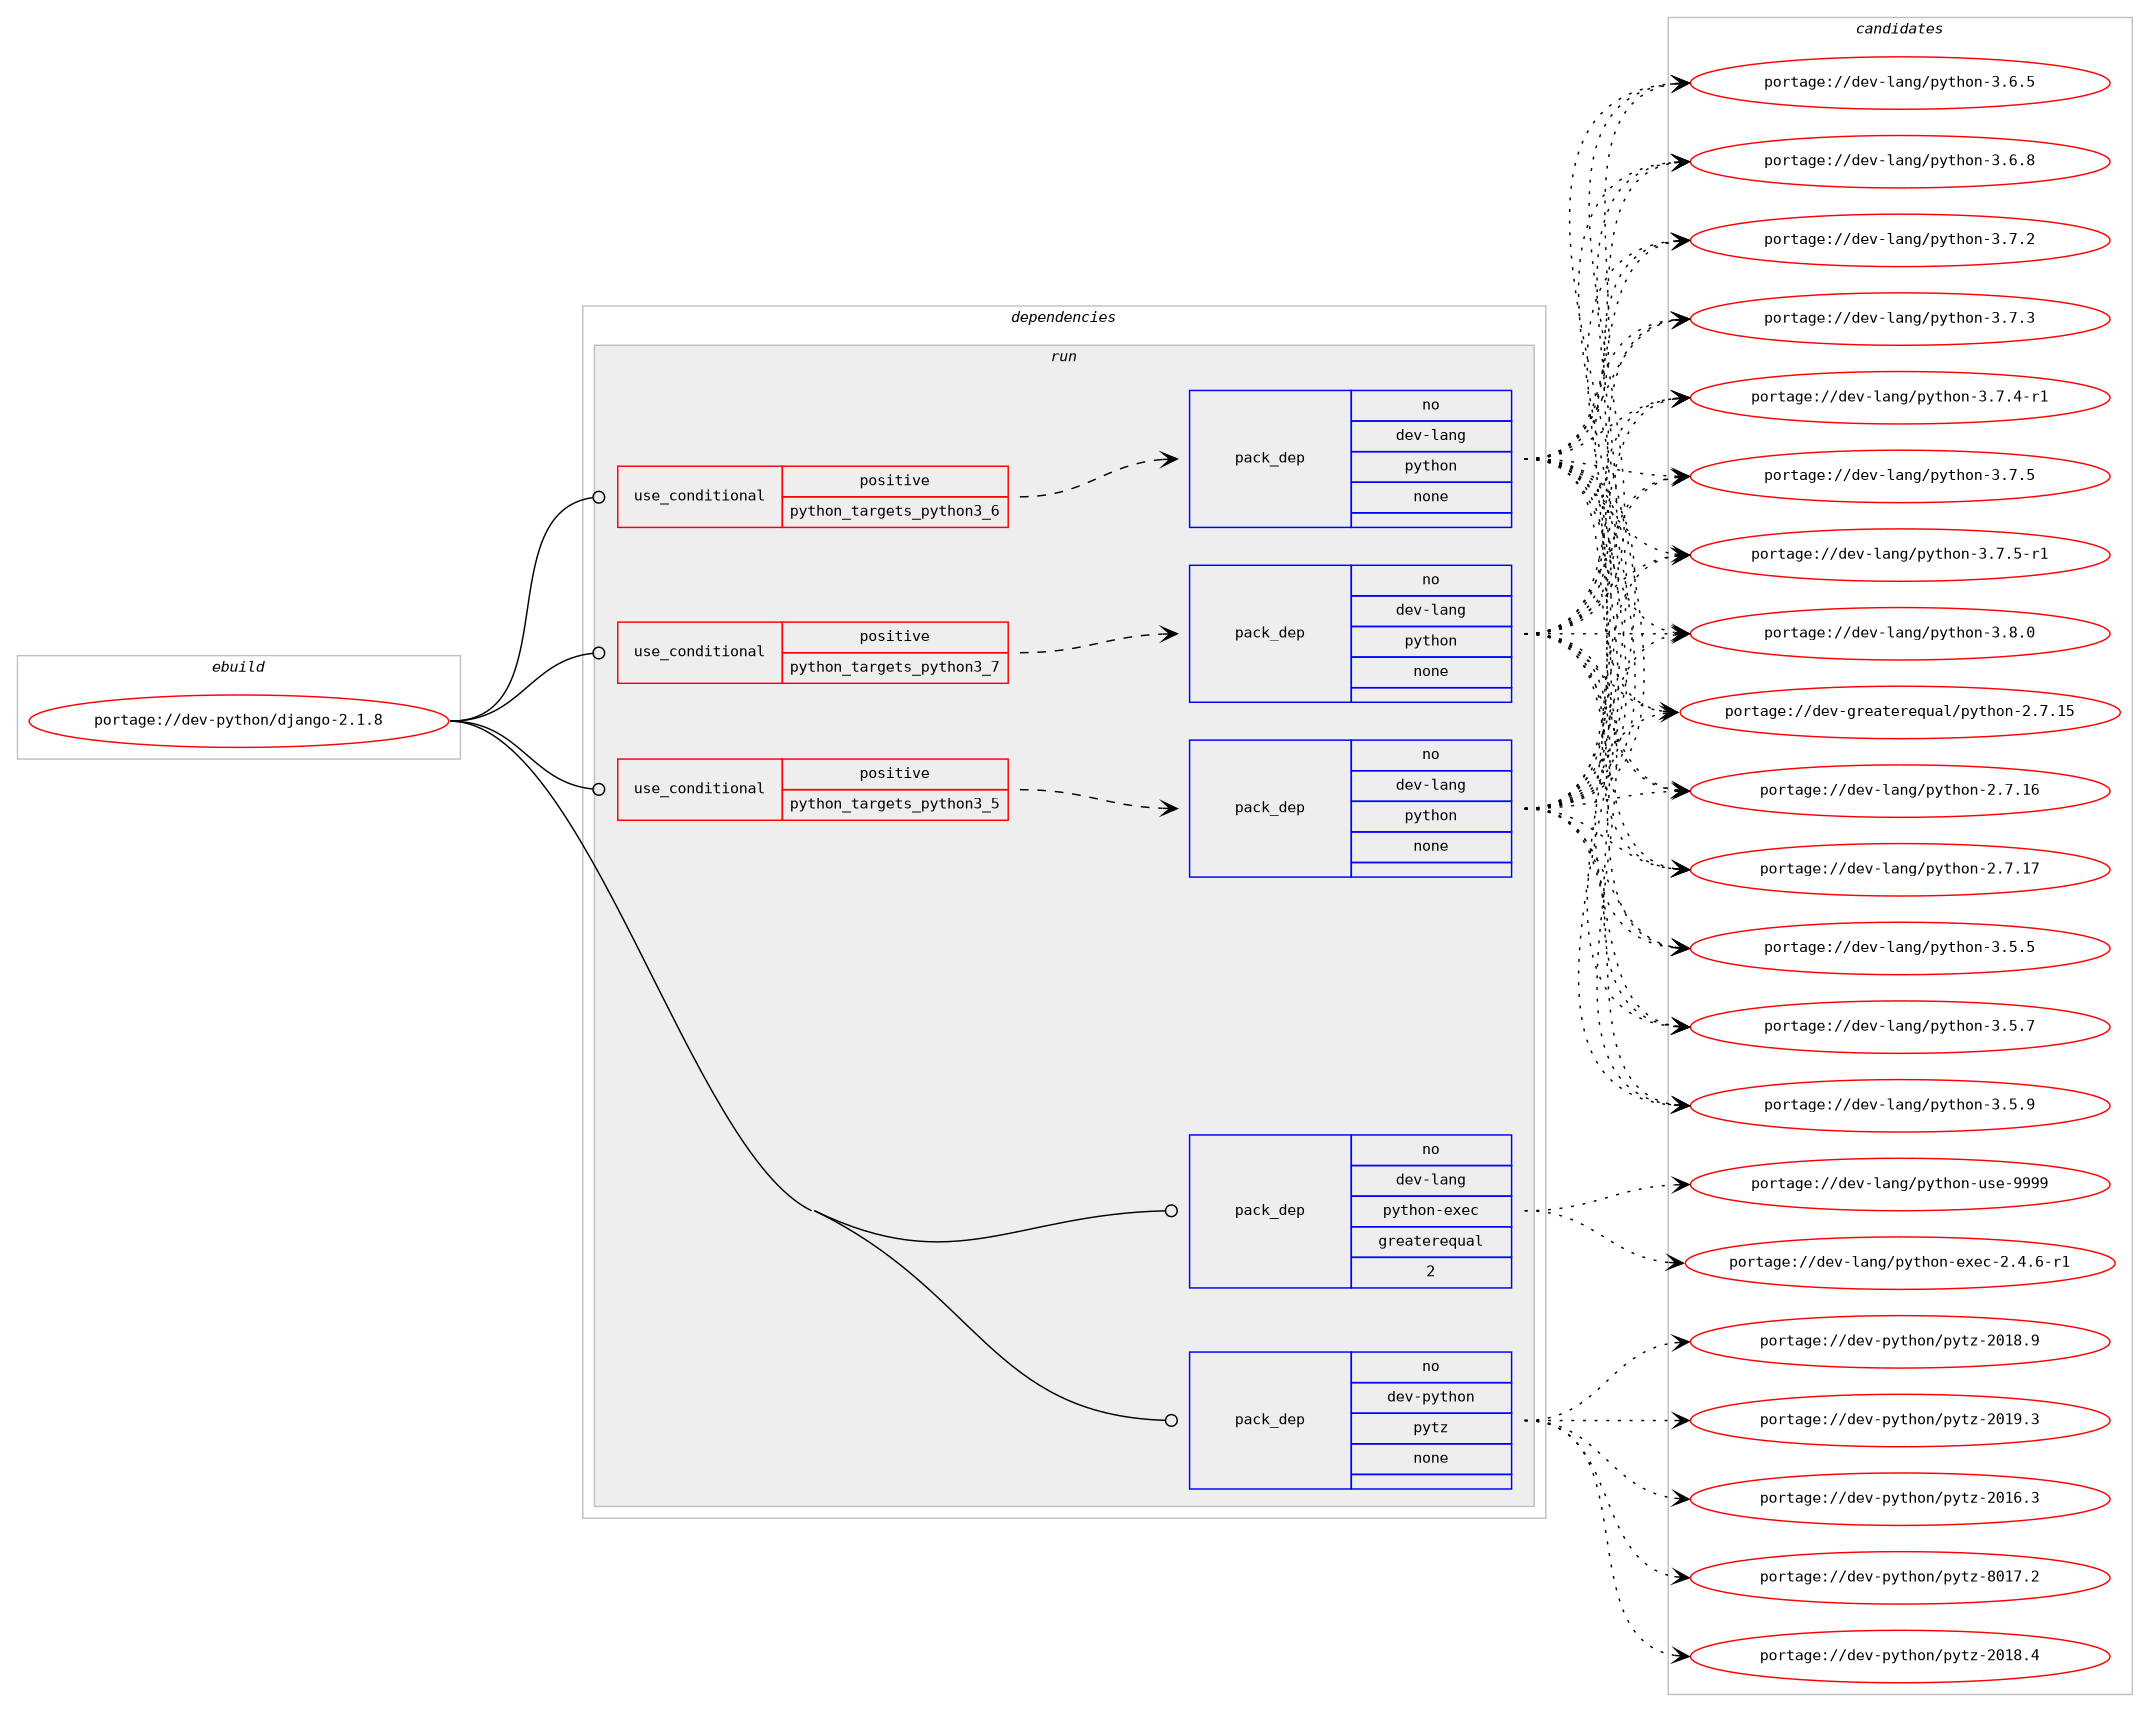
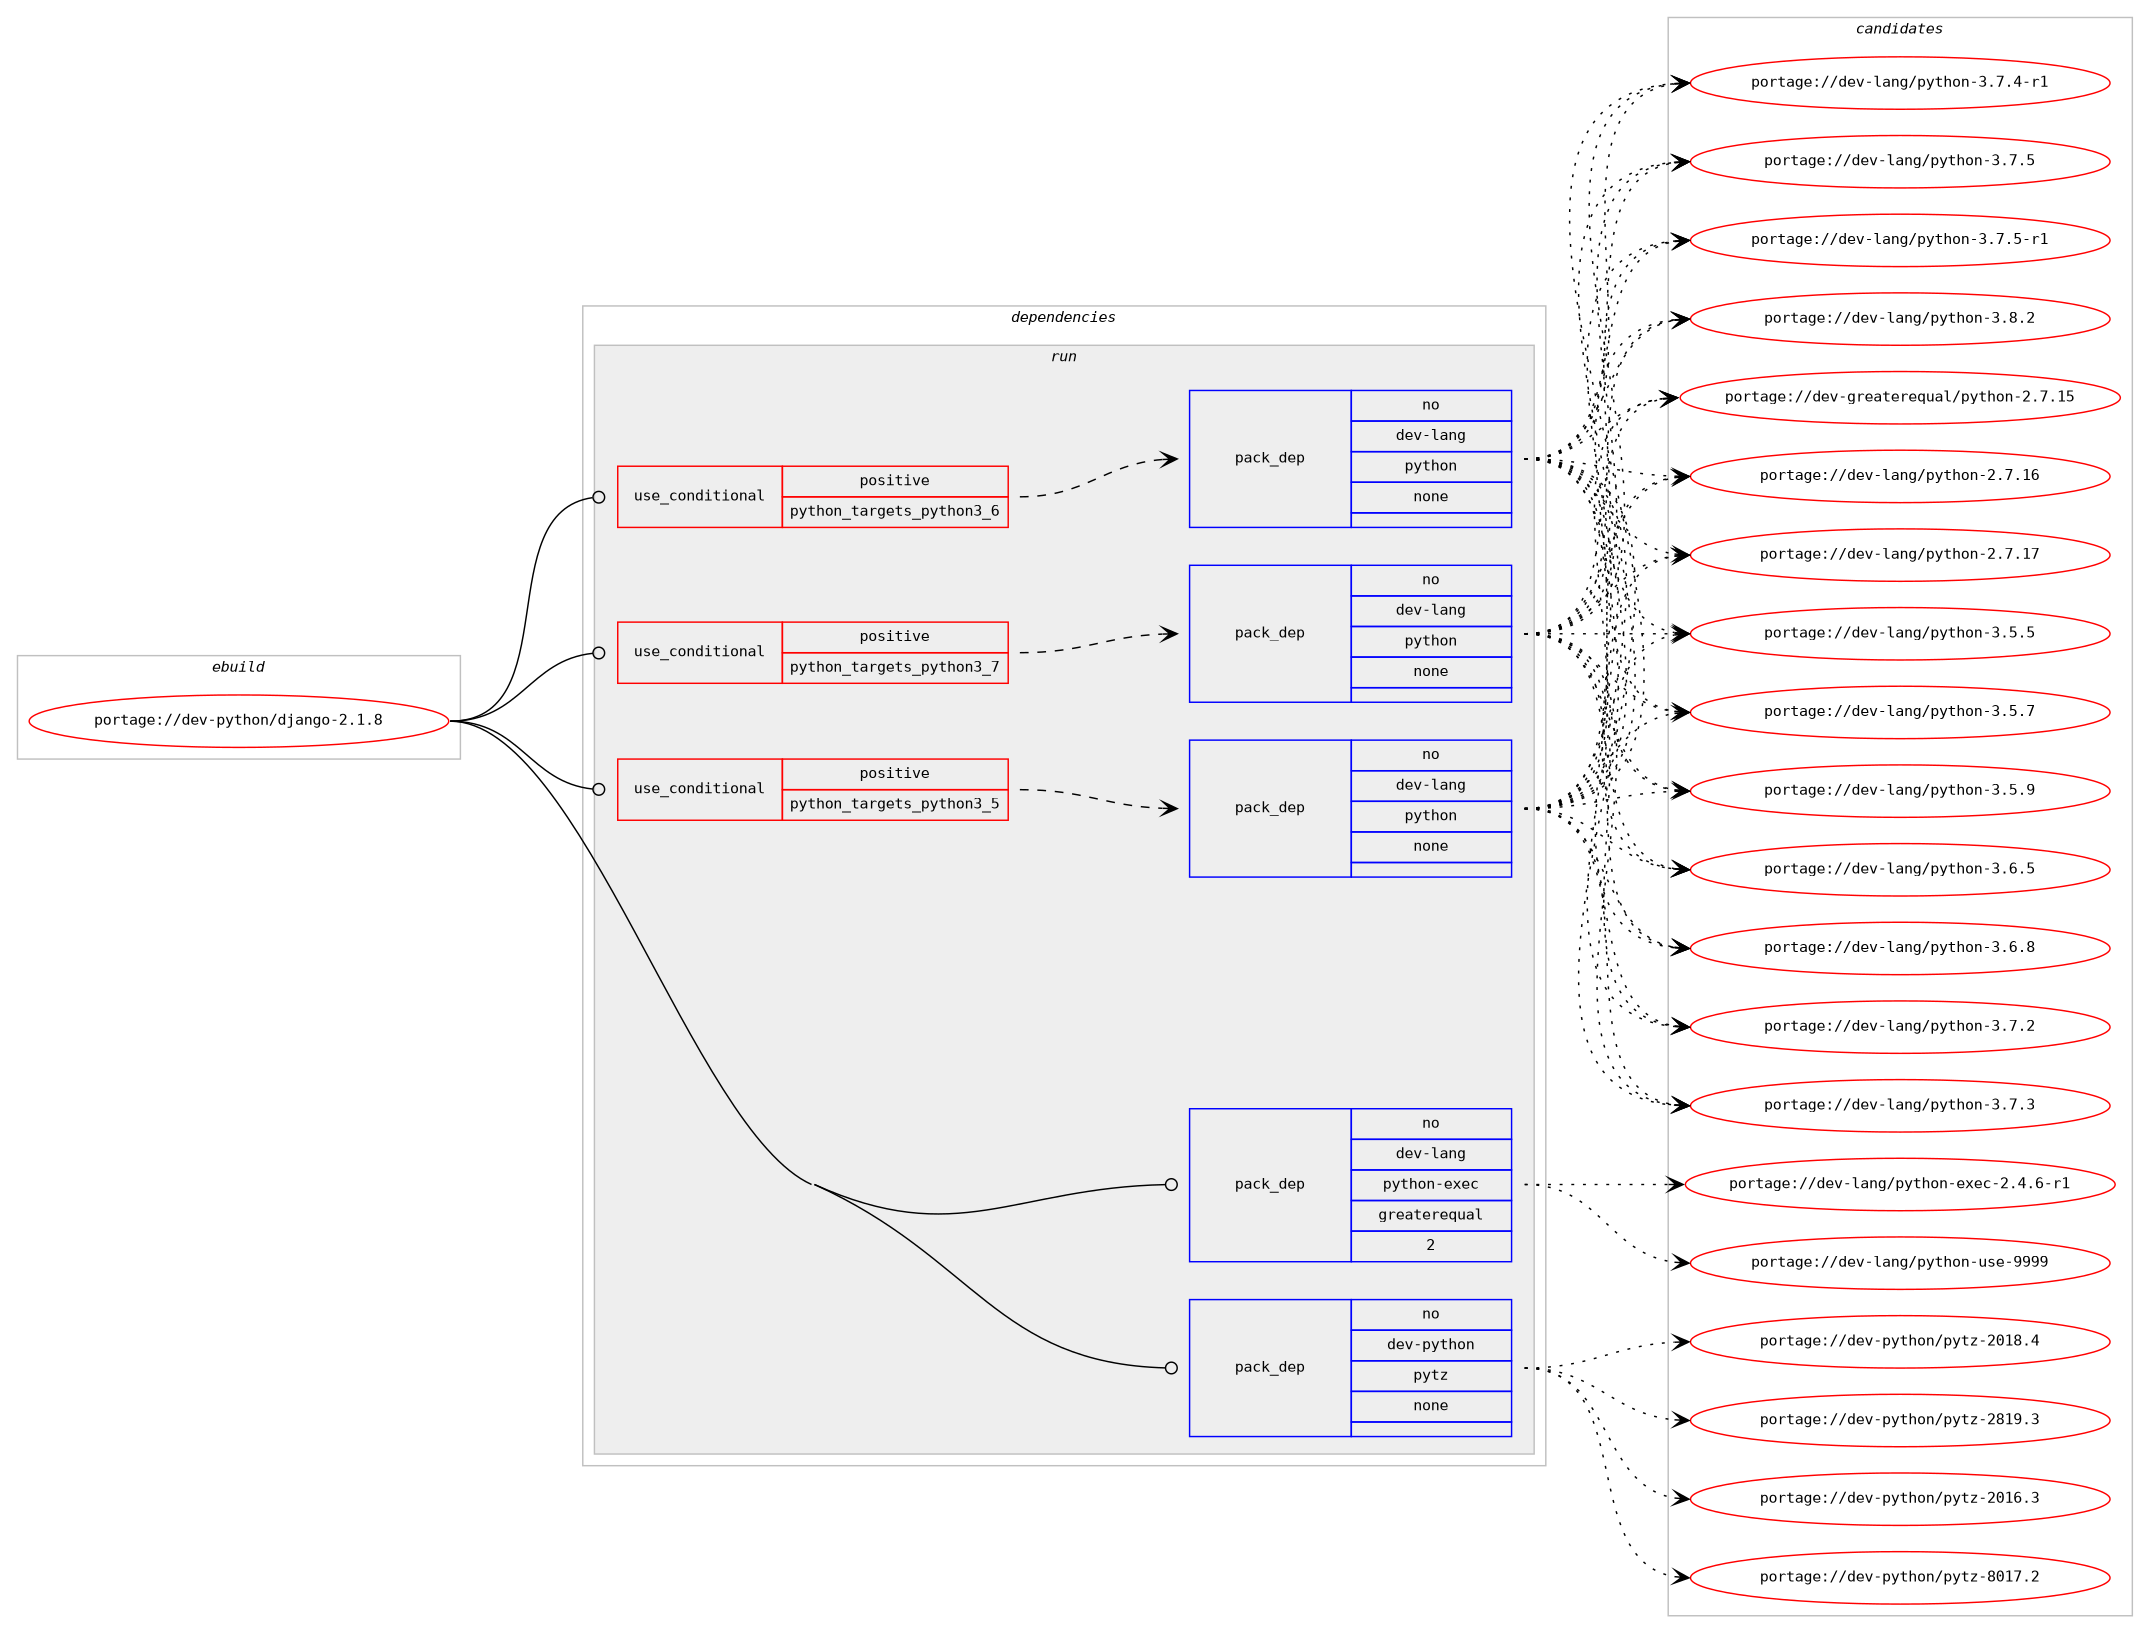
(1900, 634) -> (1900, 319)
(1900, 1342) -> none
(1900, 1421) -> (1900, 1421)
